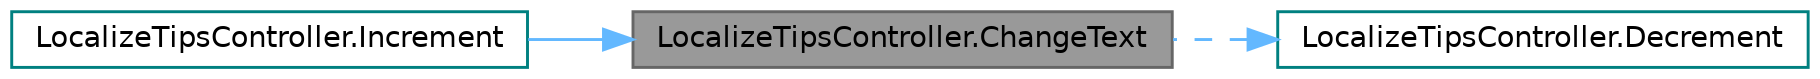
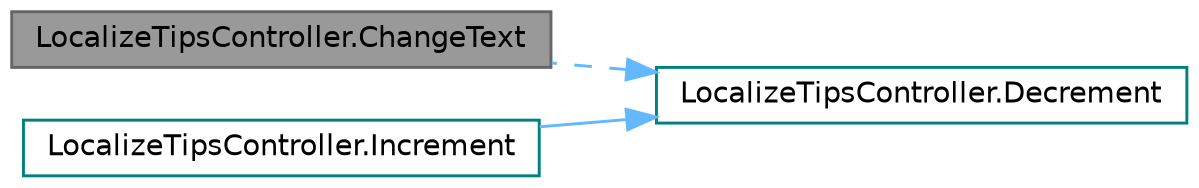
(566, 40) -> (583, 123)
